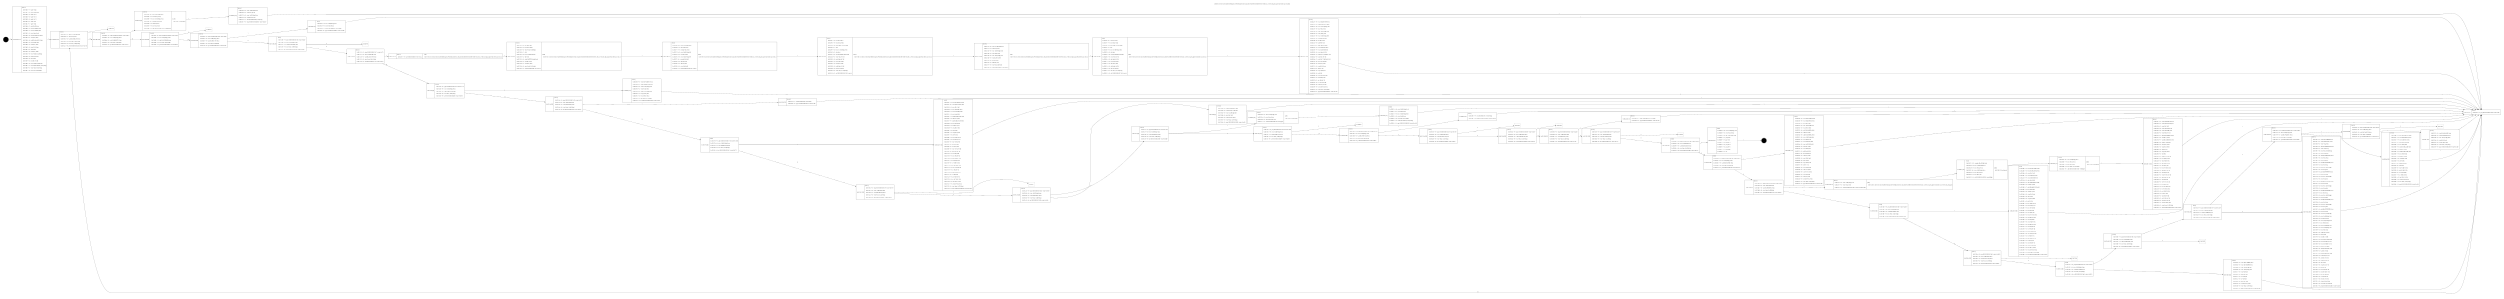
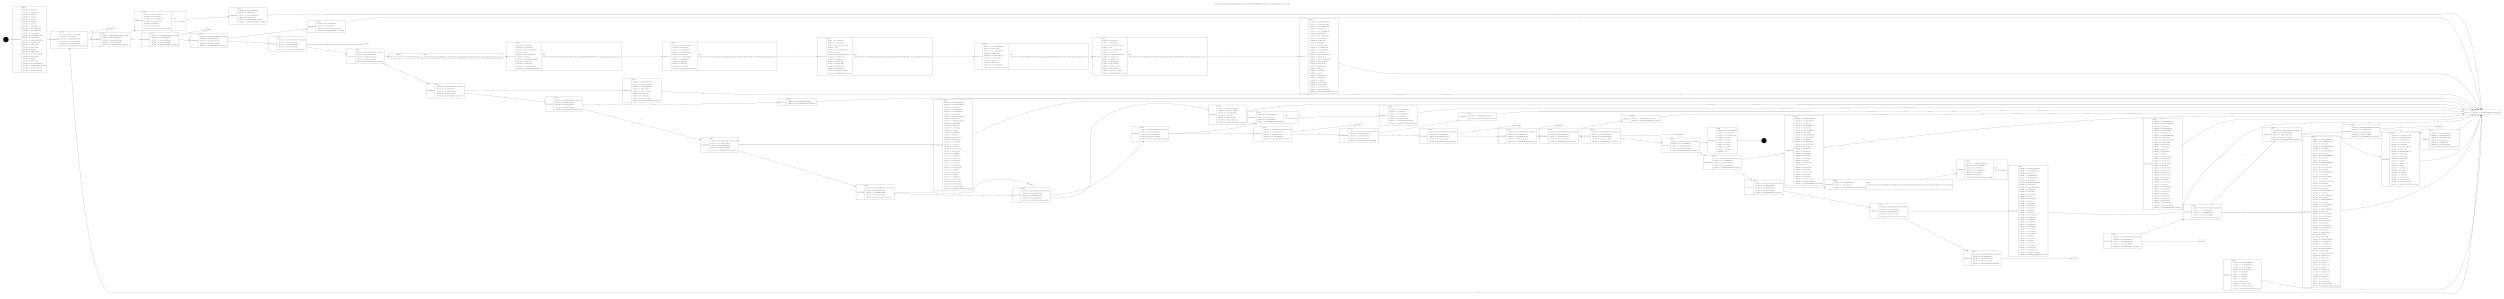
(2075, 164) -> none
(2075, 269) -> none
